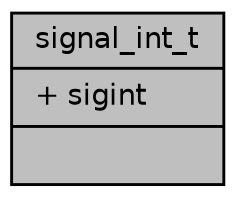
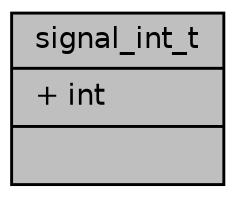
(92, 96) -> (71, 96)
